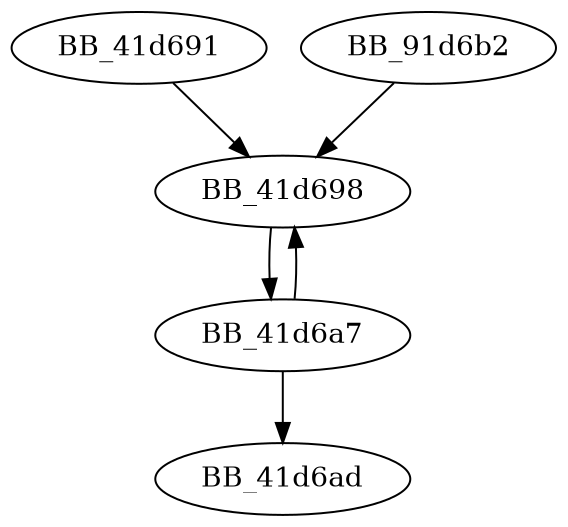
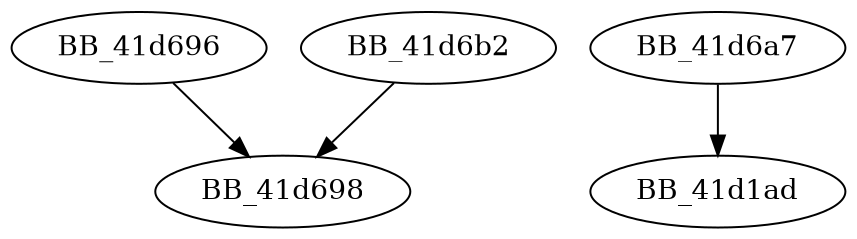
(139, 48) -> (139, 48)
(428, 48) -> (428, 48)
(269, 253) -> none
(296, 273) -> none
(283, 479) -> (718, 192)
